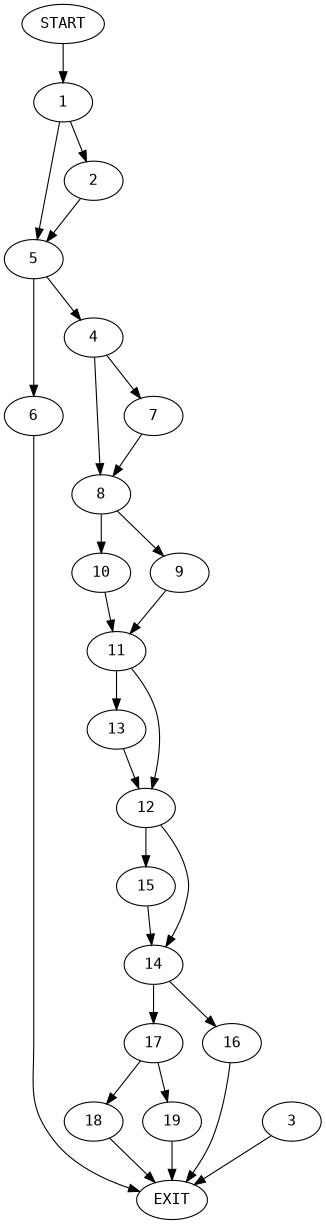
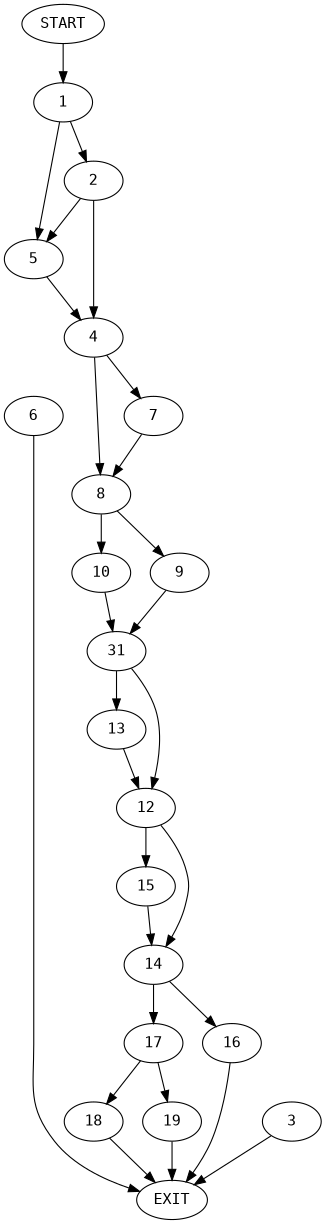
none -> (94, 254)
(34, 332) -> none
(117, 651) -> (117, 651)
